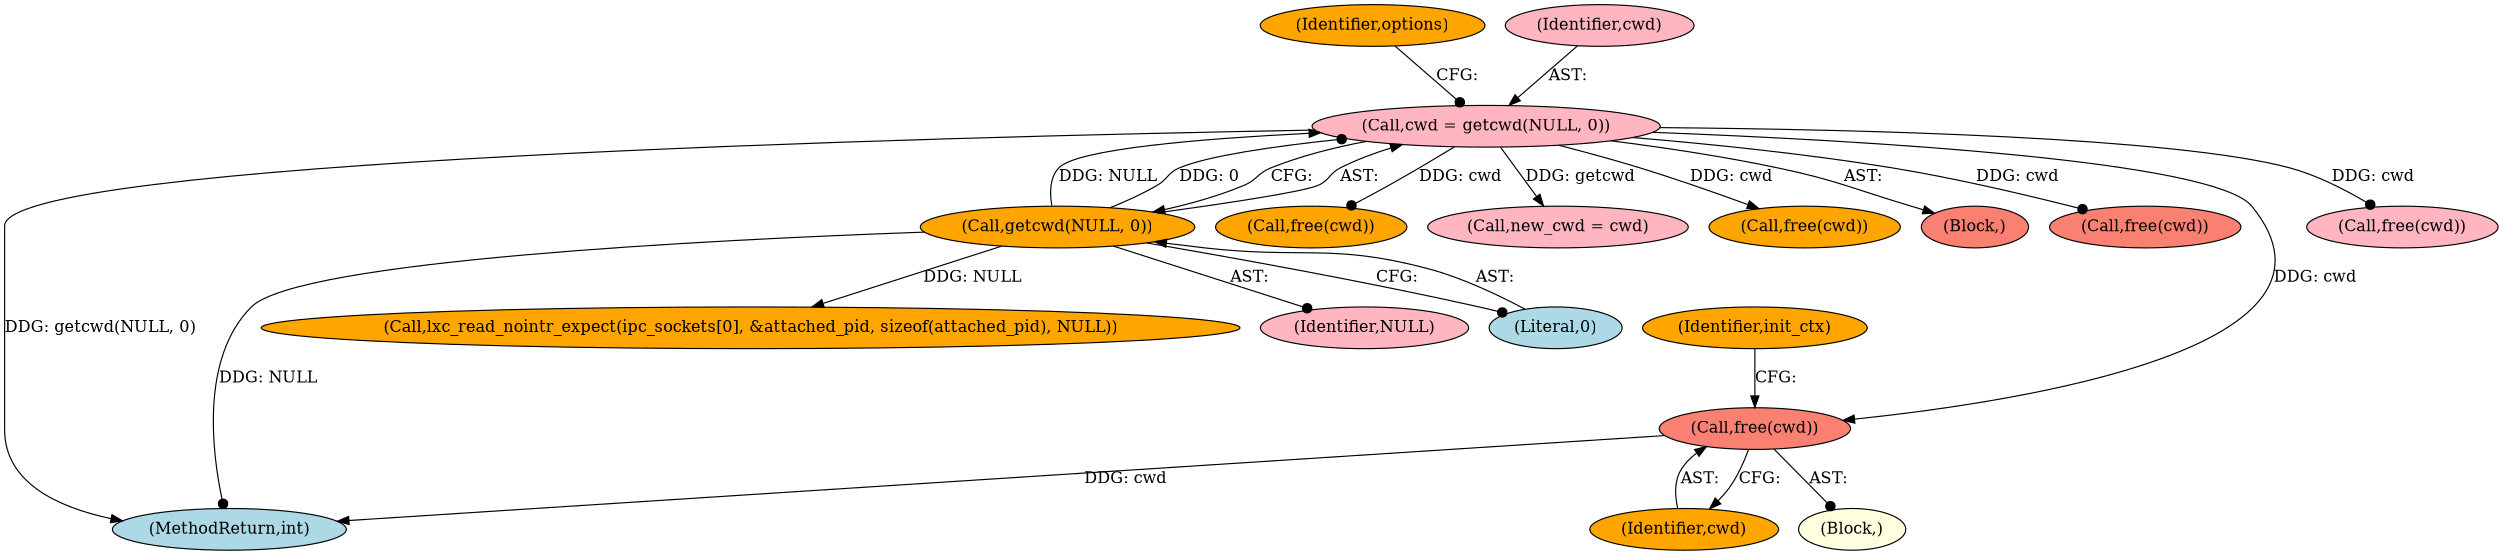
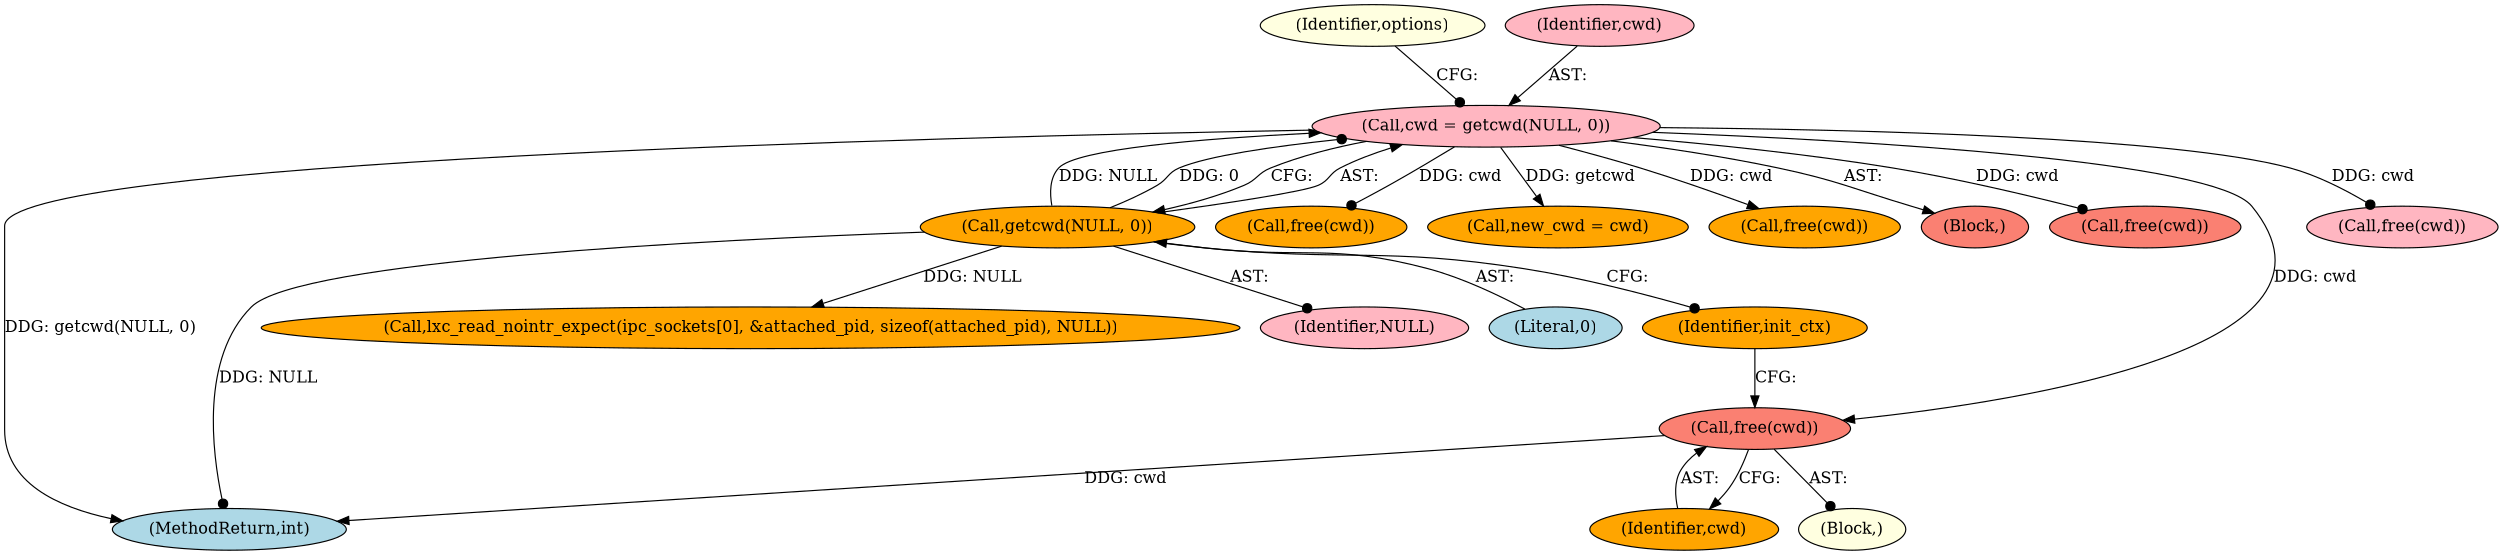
(1373, 25) -> (1373, 25)
(1558, 227) -> (1558, 227)
(1323, 275) -> (1424, 258)
